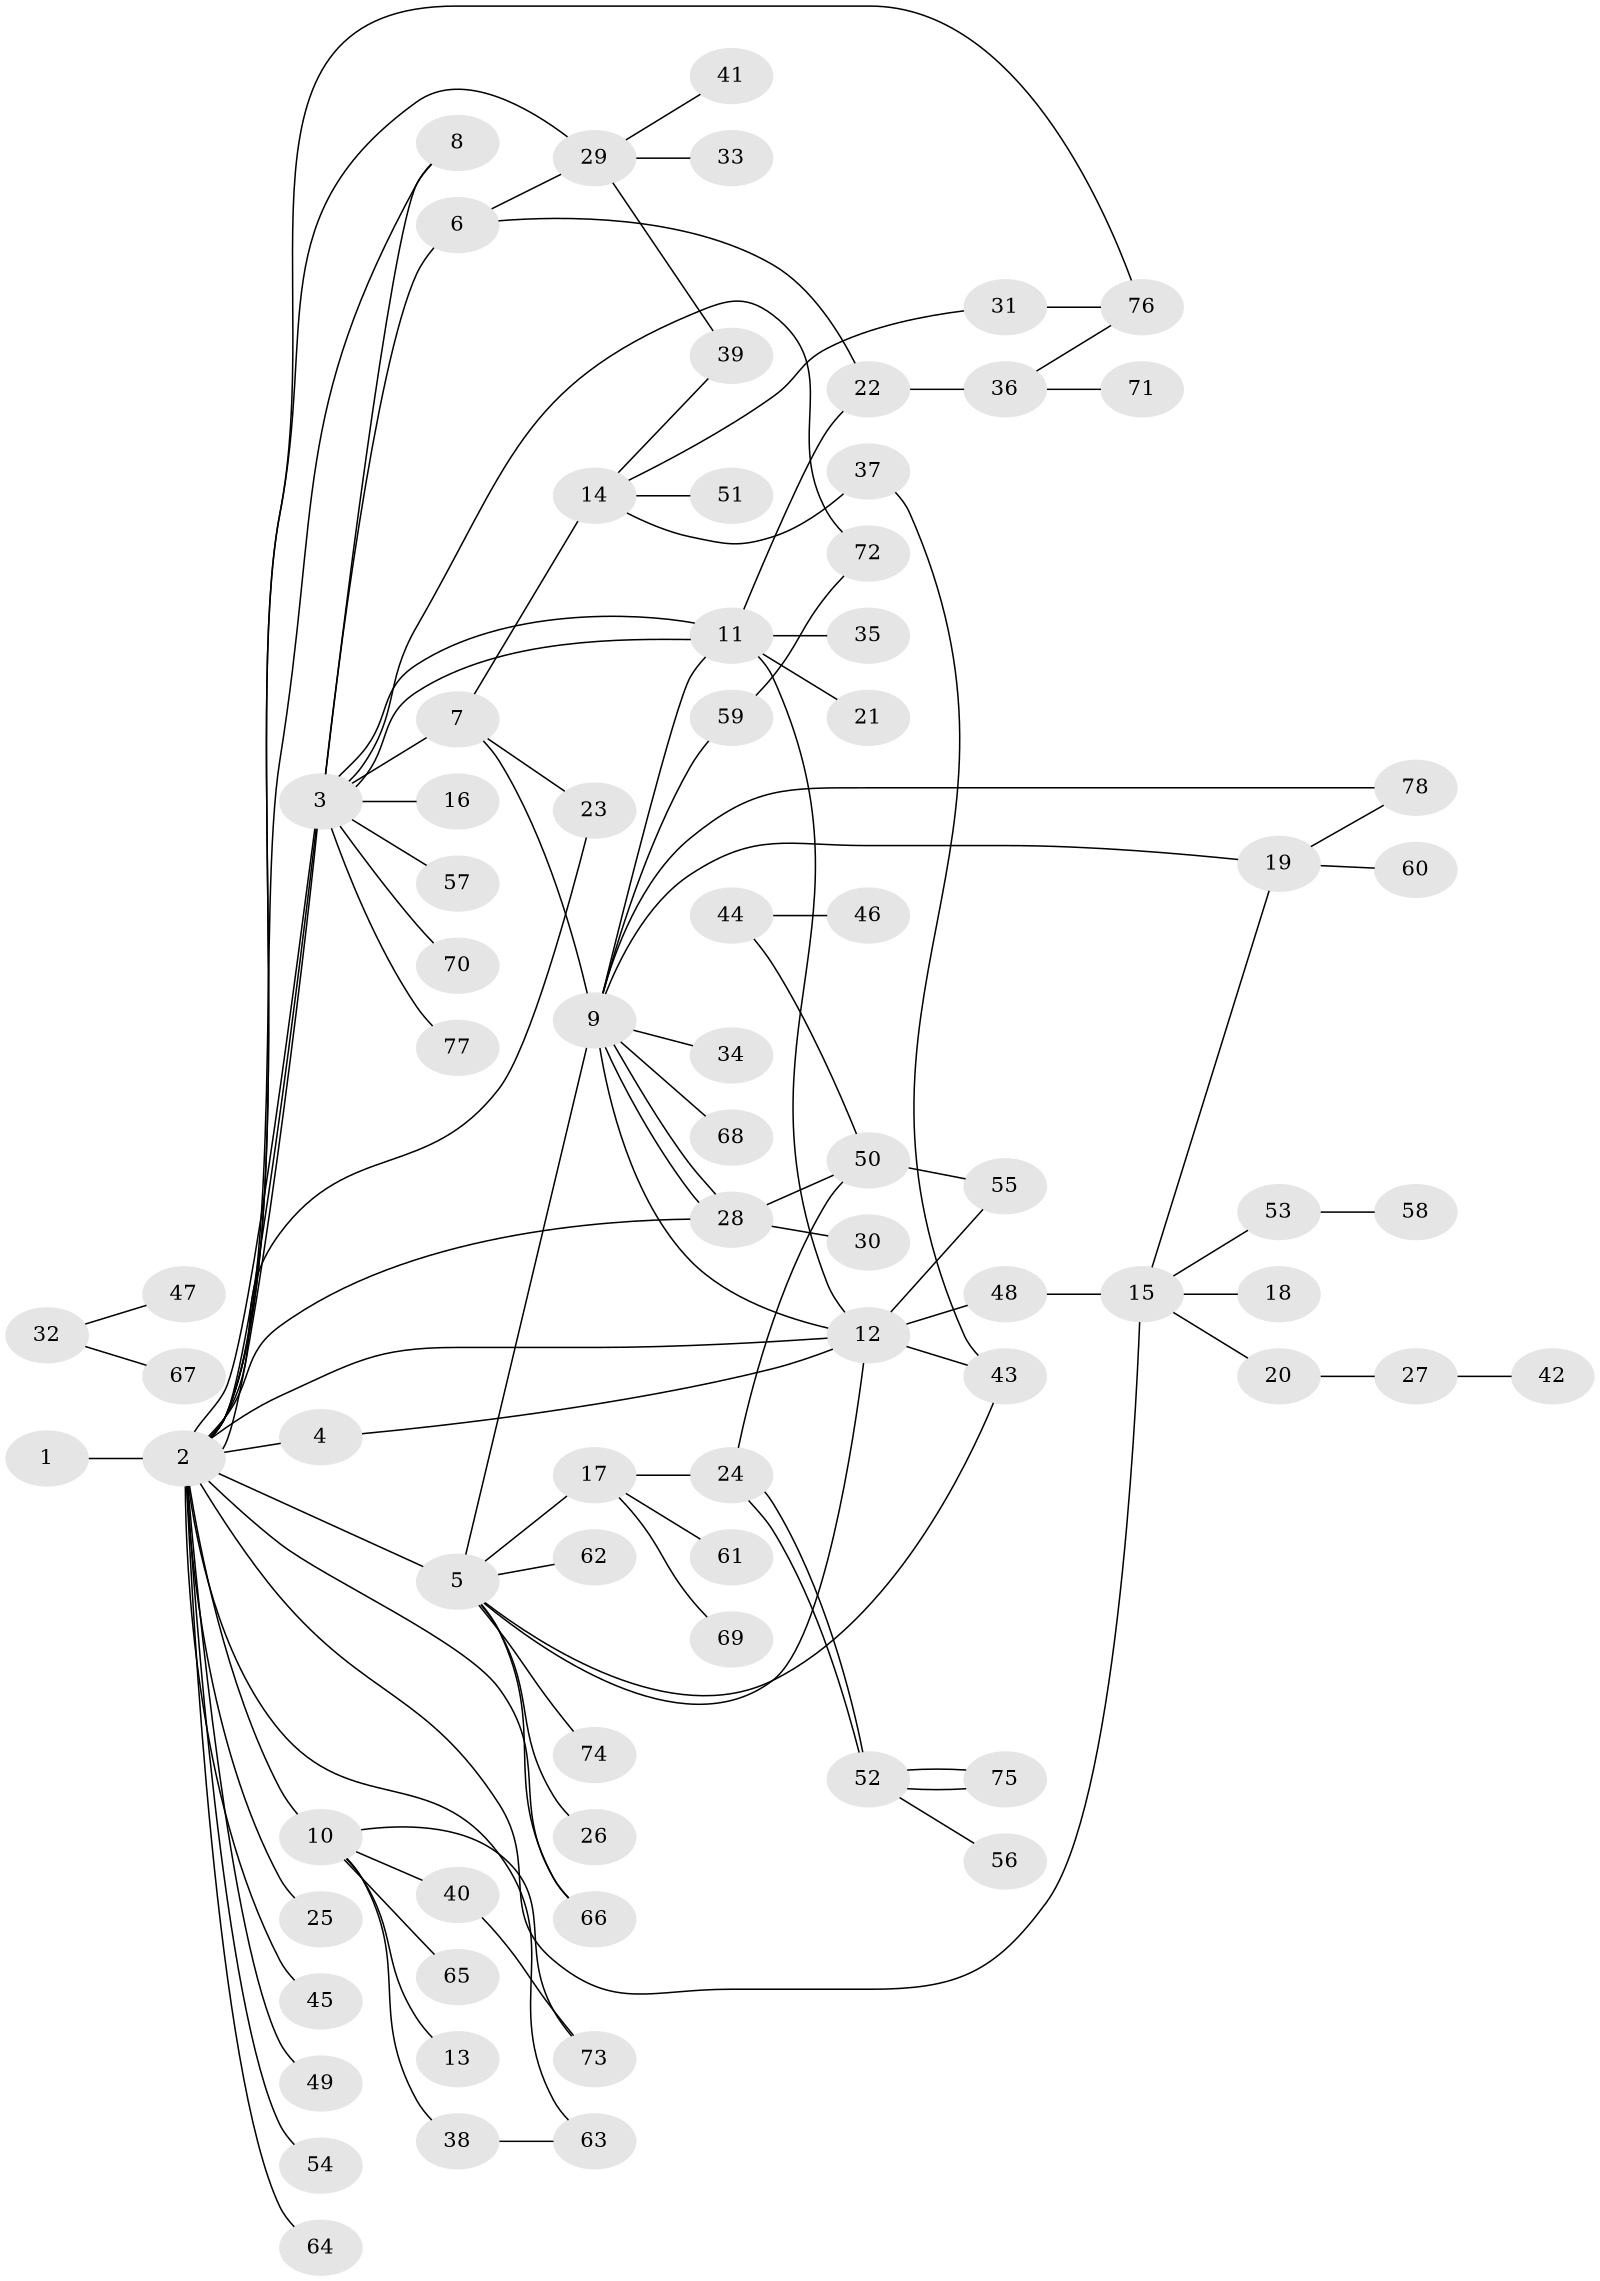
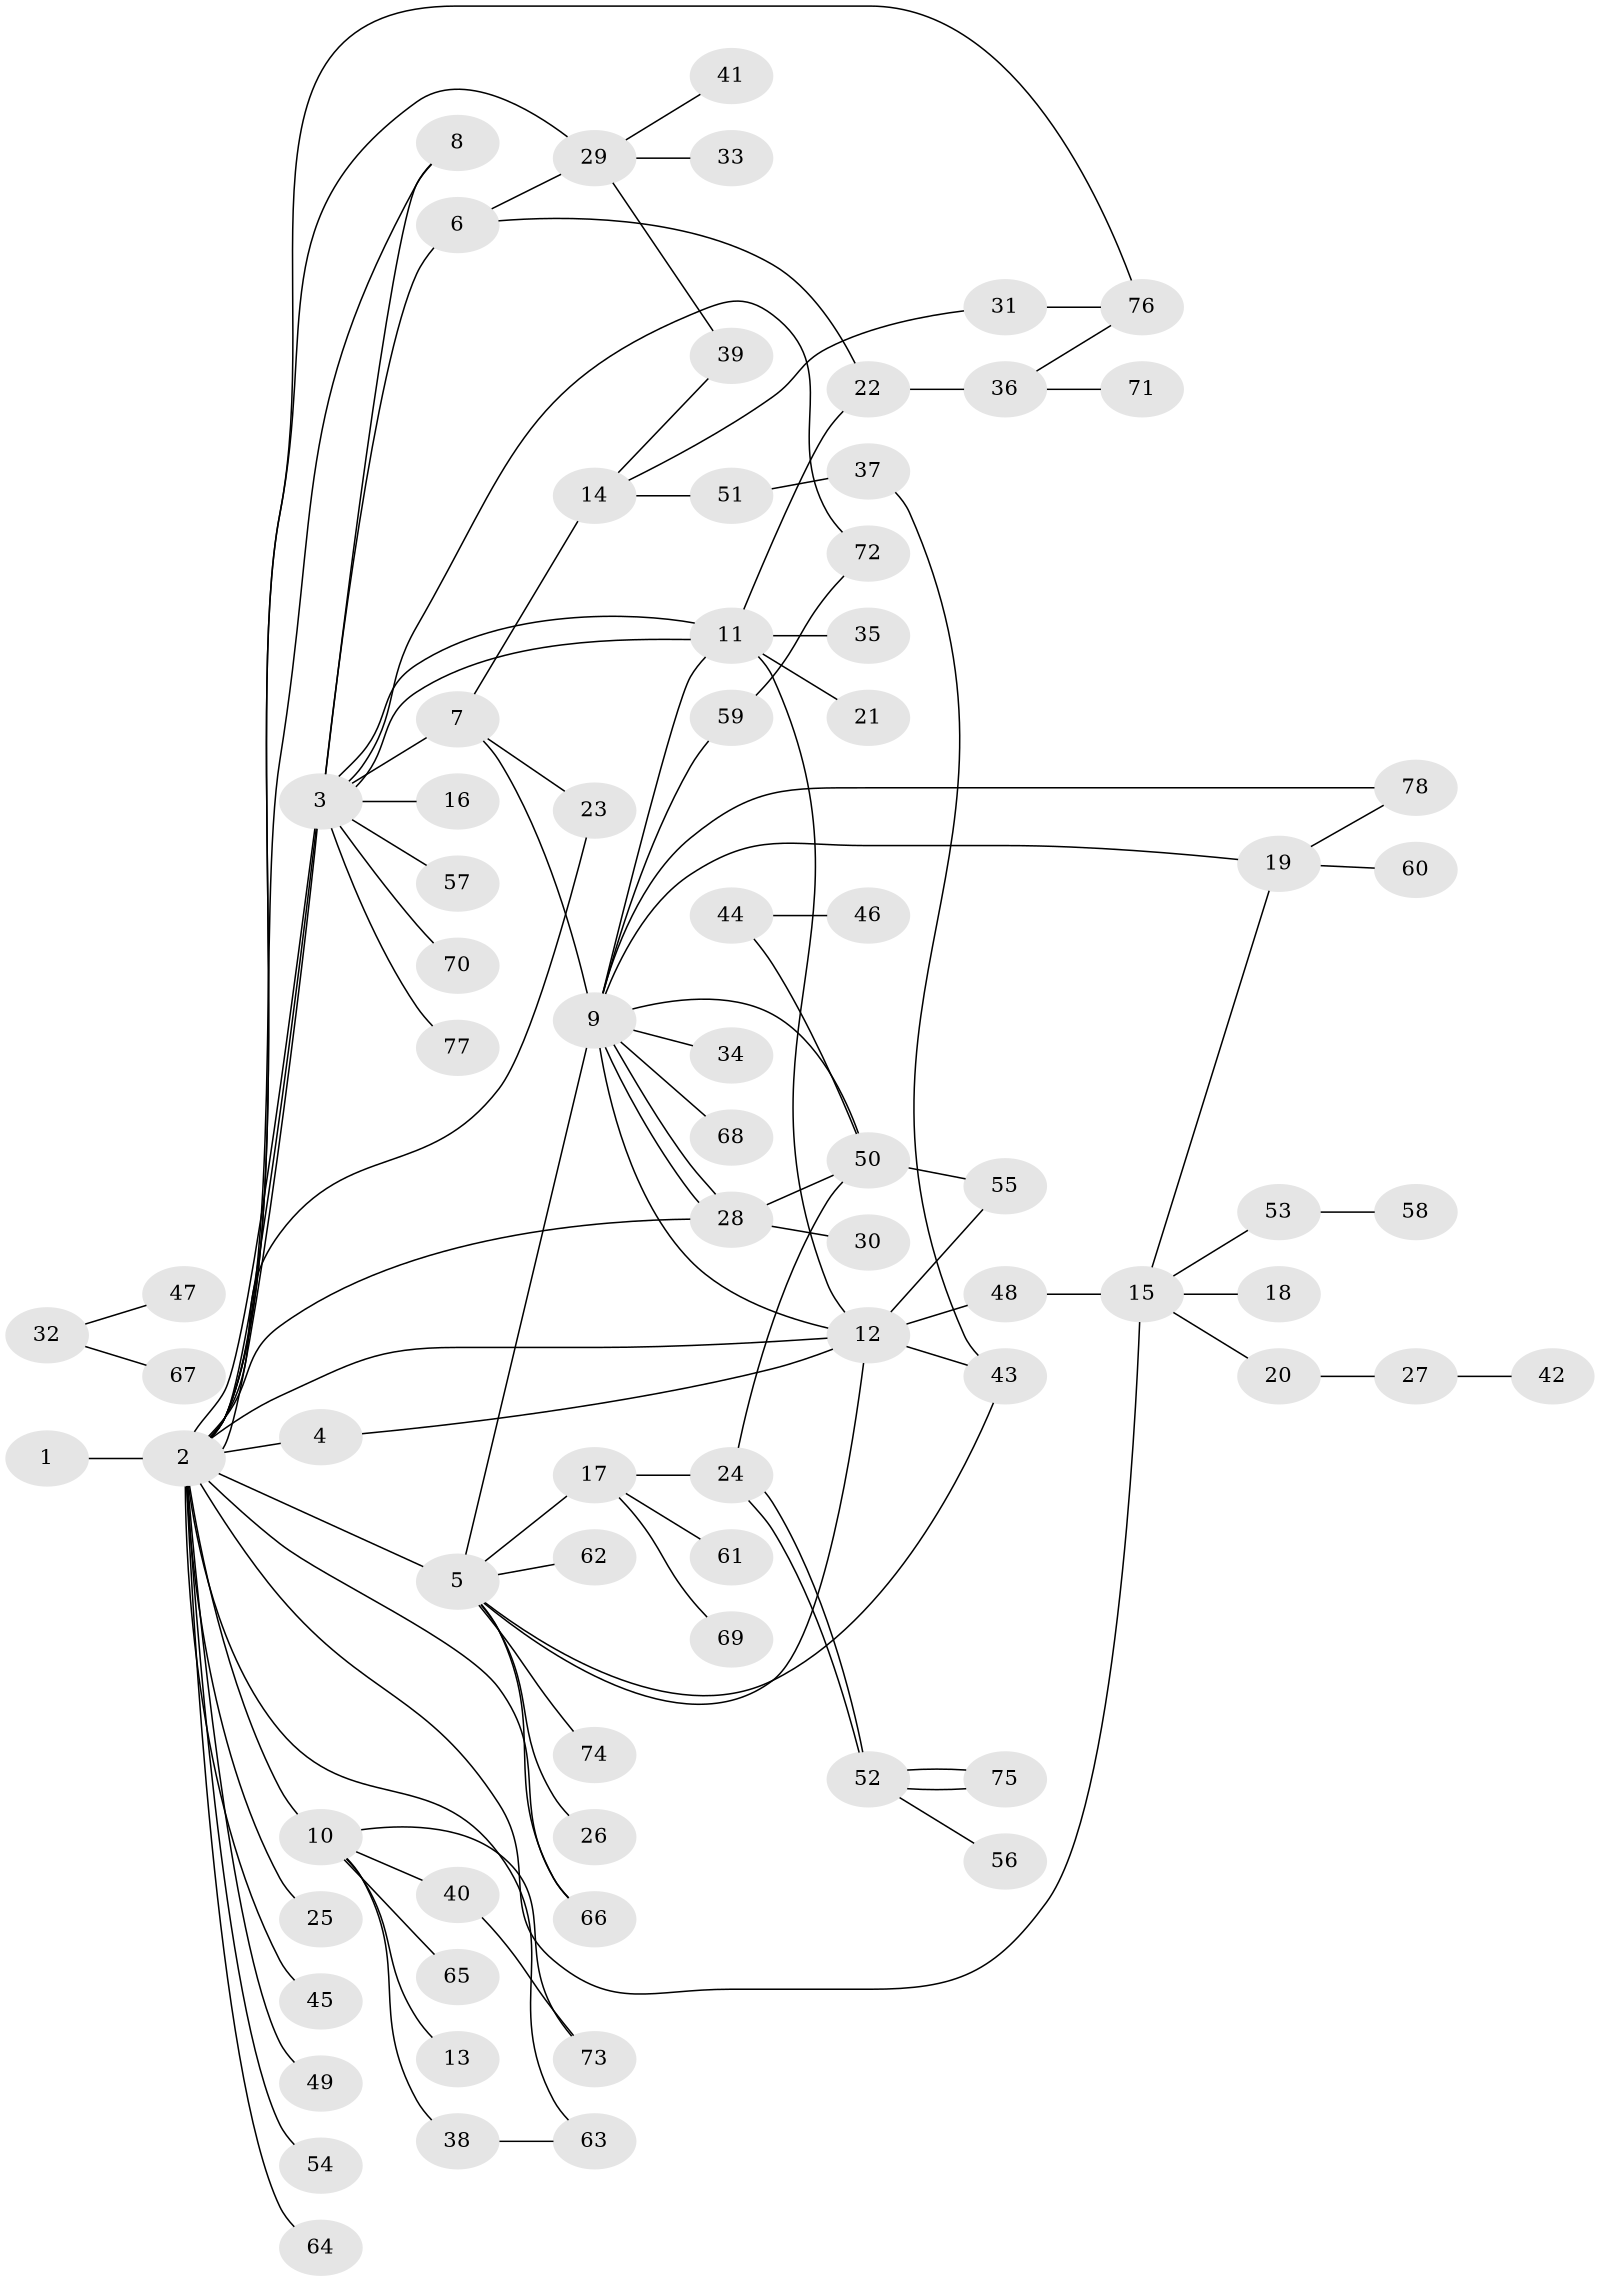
(739, 544) -> (787, 486)
none -> (775, 1016)
